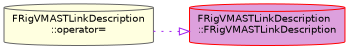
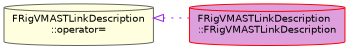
(166, 31) -> (176, 18)
